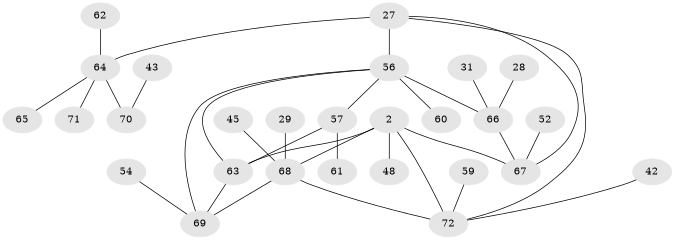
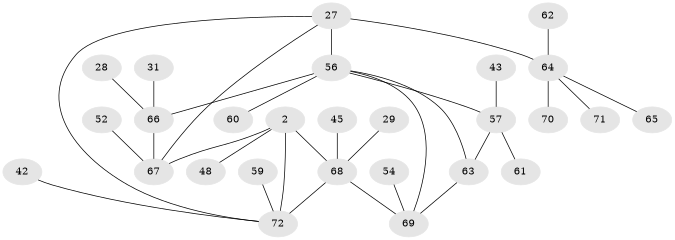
(139, 94) -> (496, 94)
(311, 146) -> none
